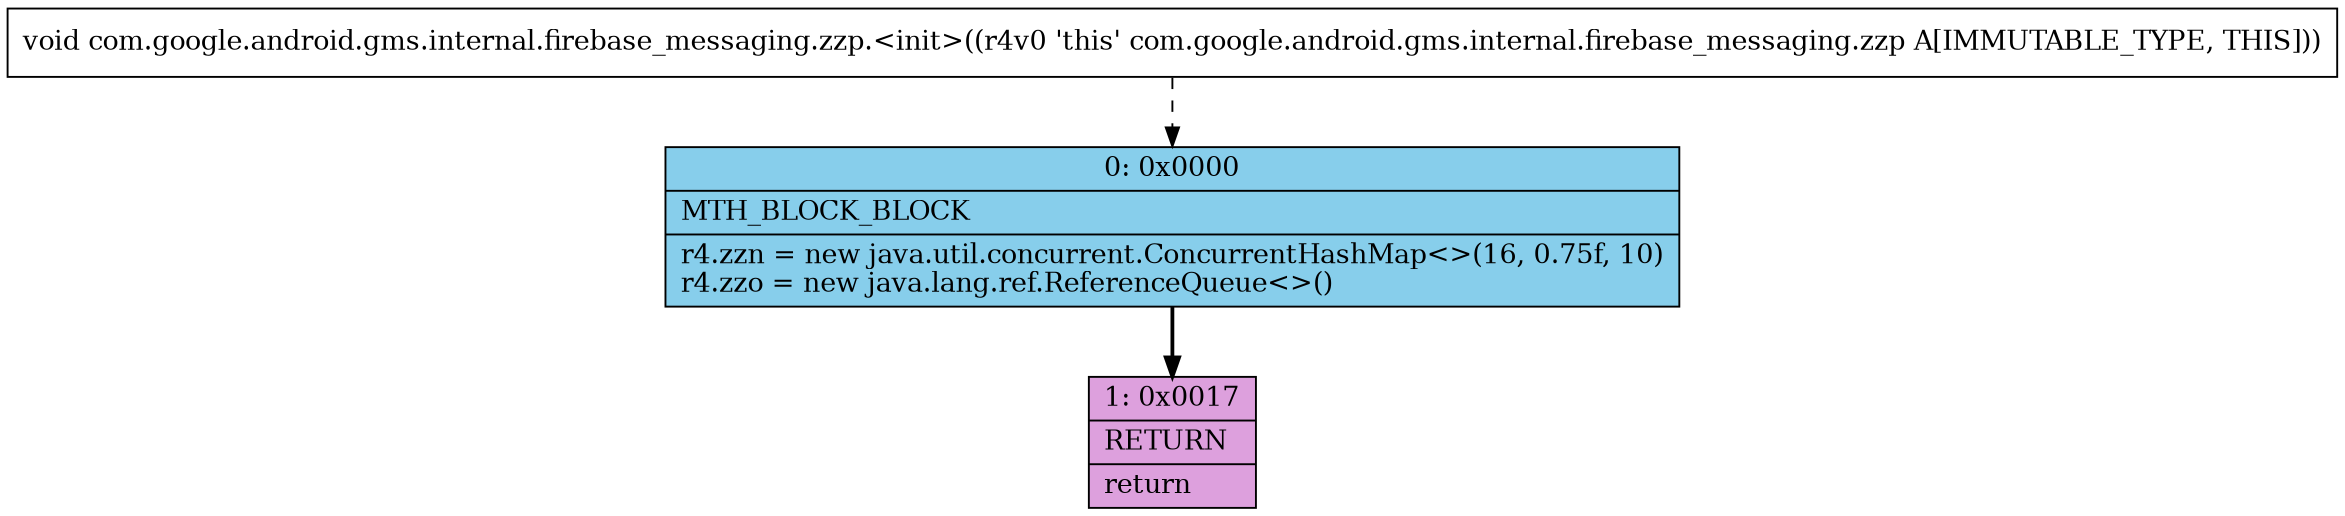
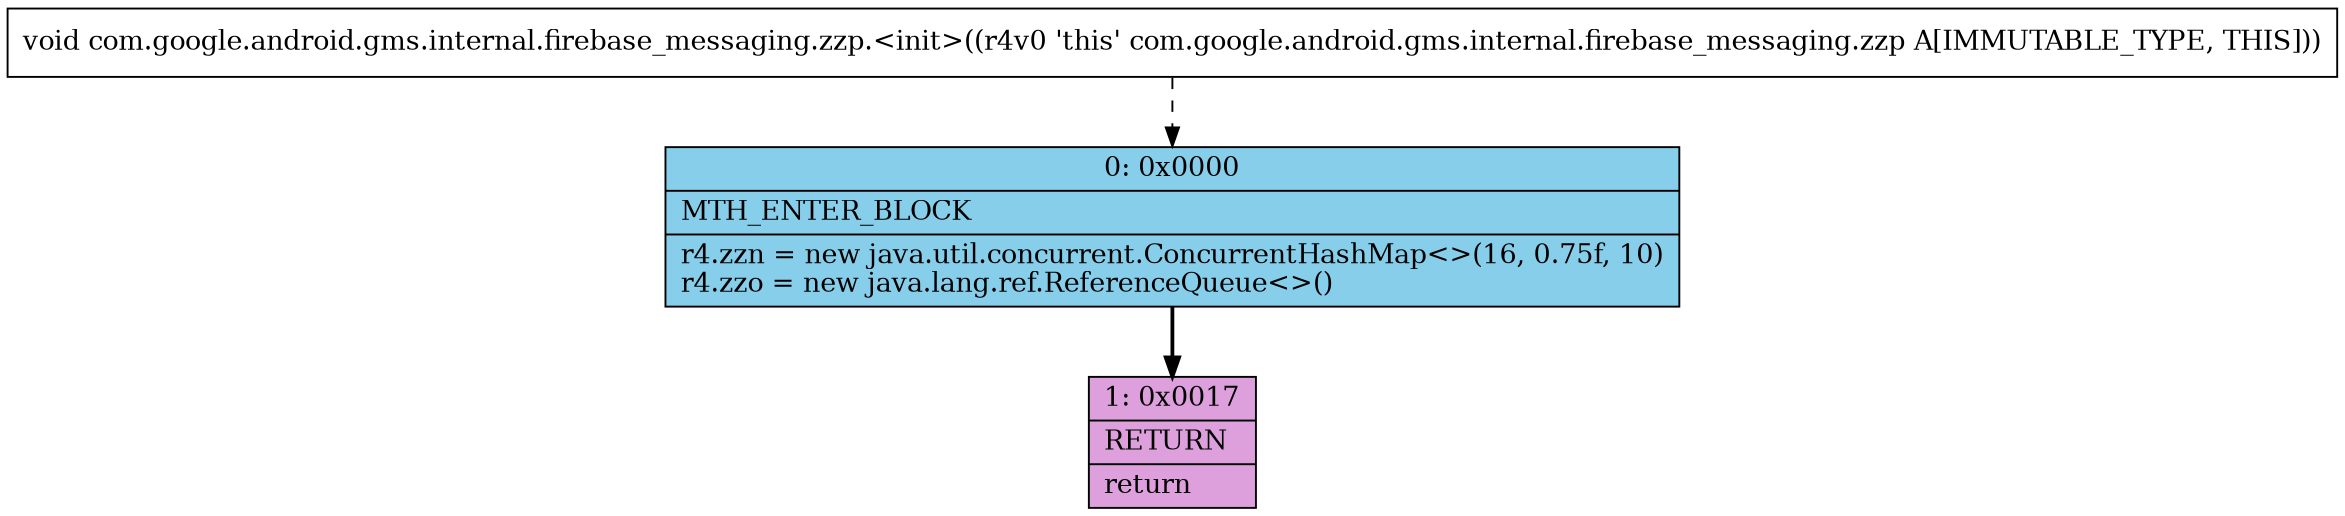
(826, 212) -> (827, 212)
